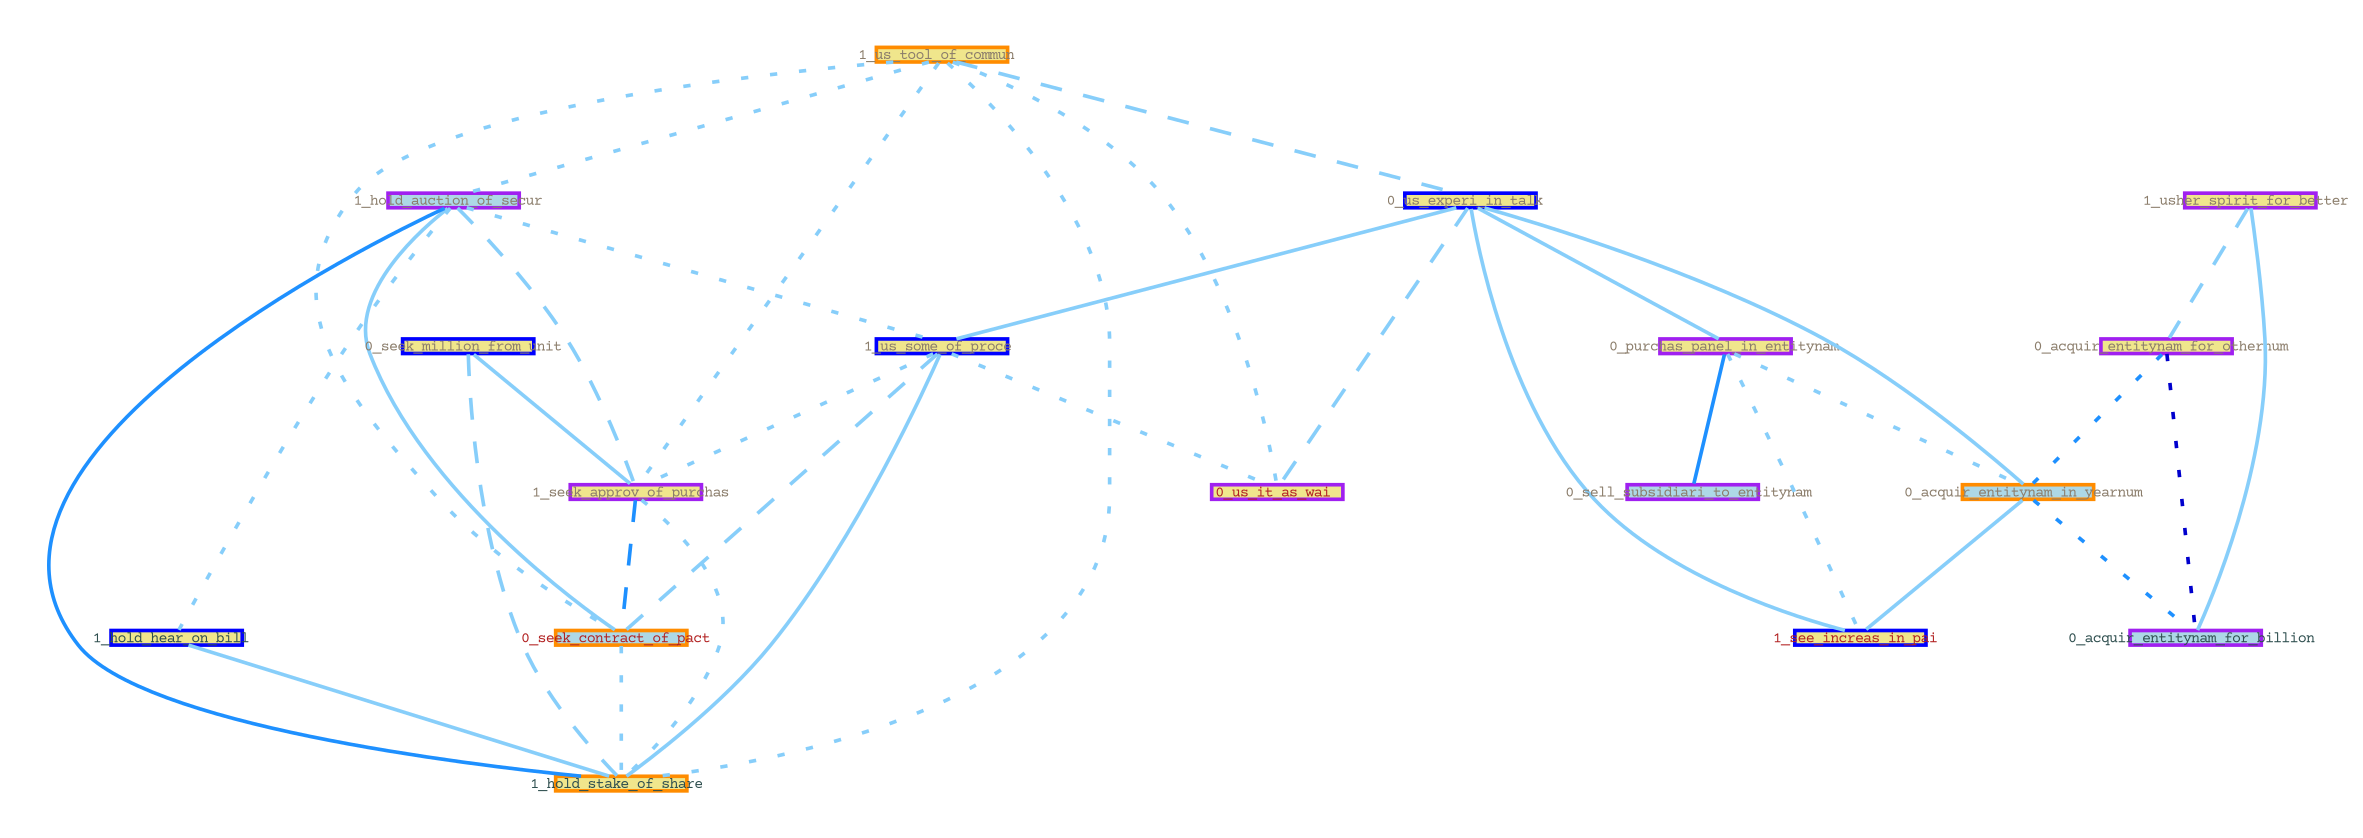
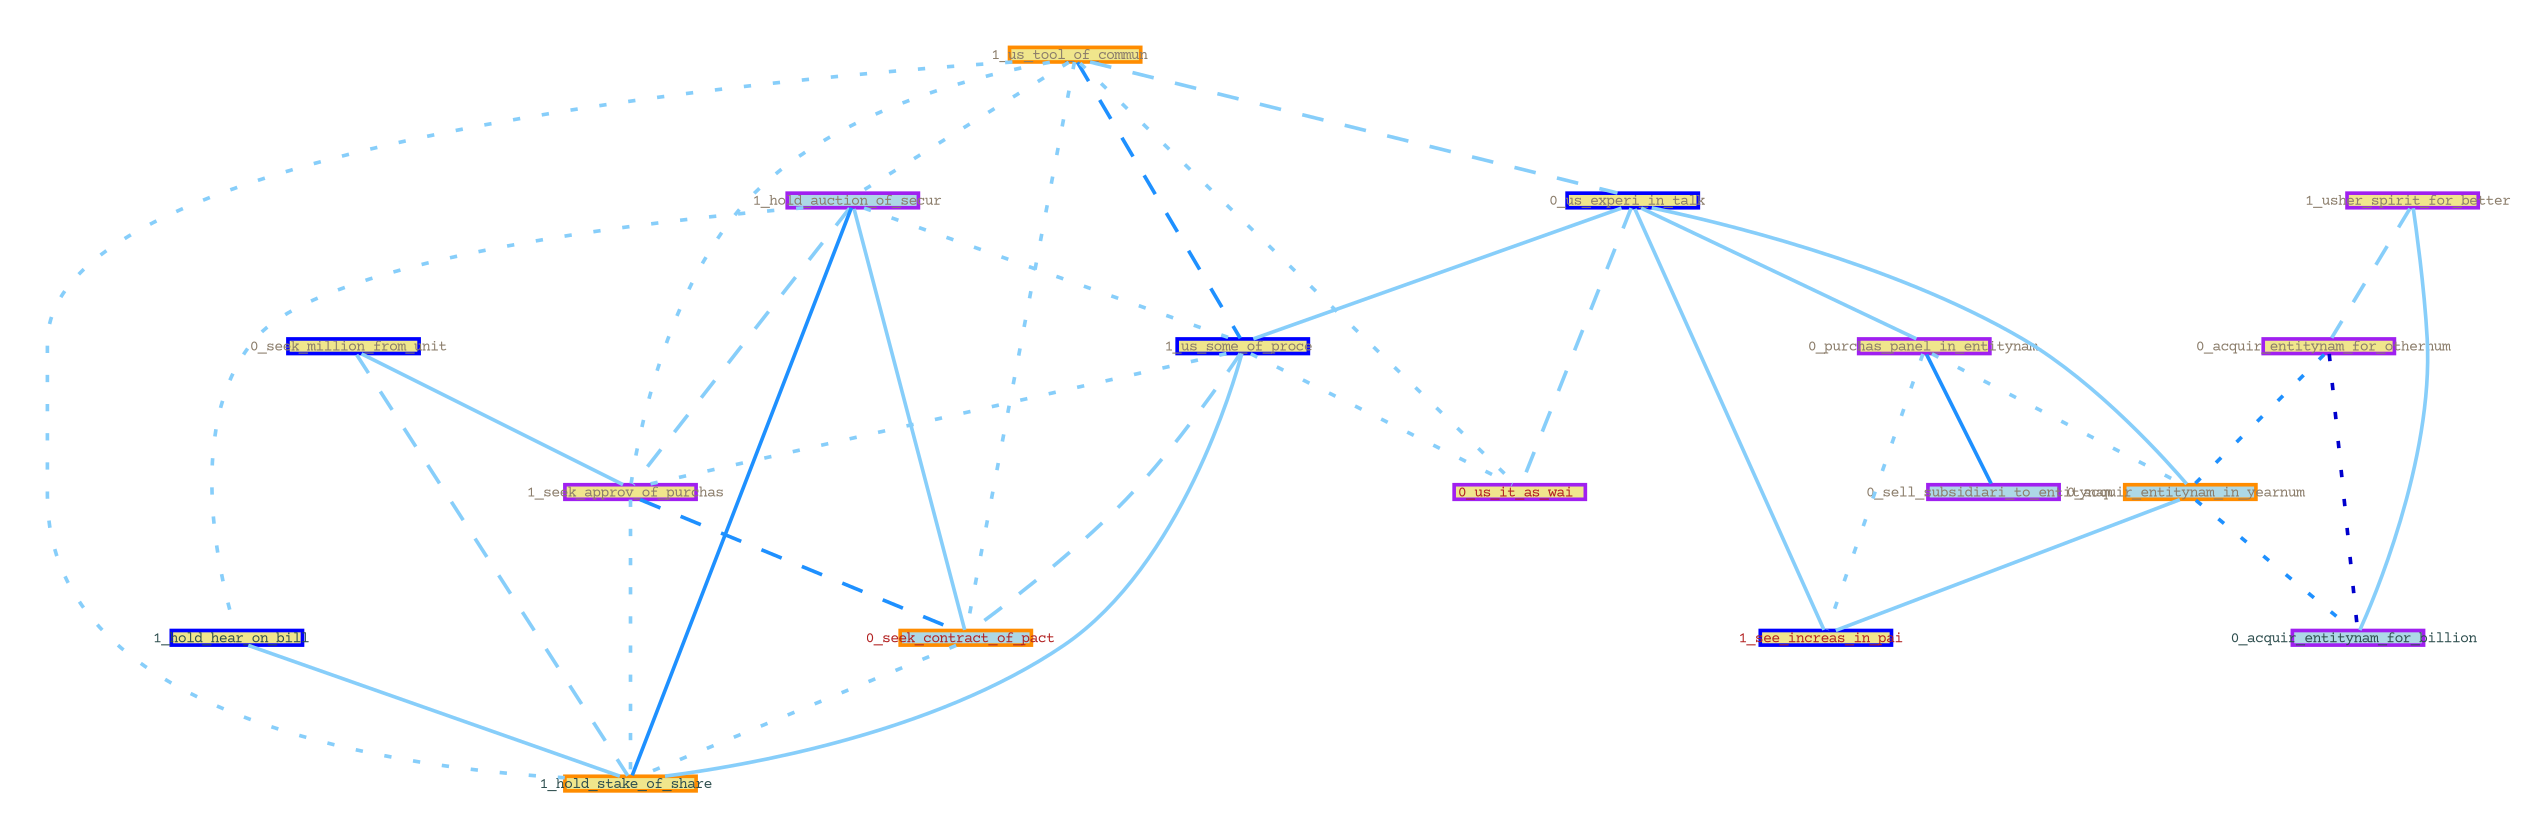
none -> (1159, 200)
